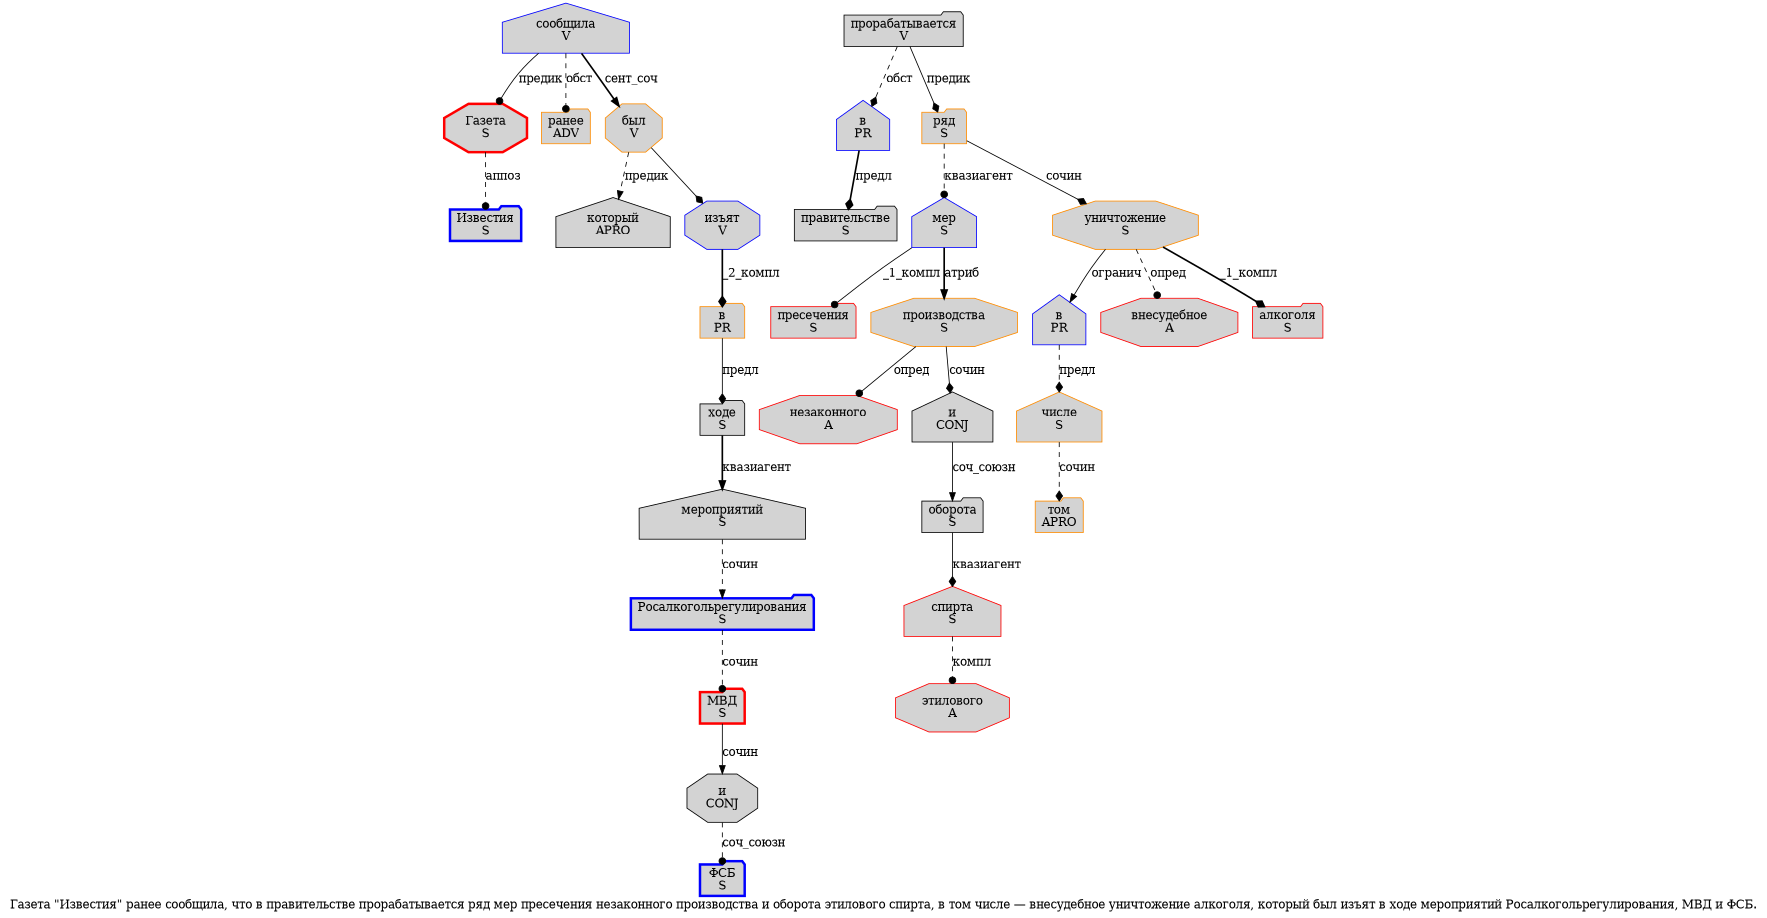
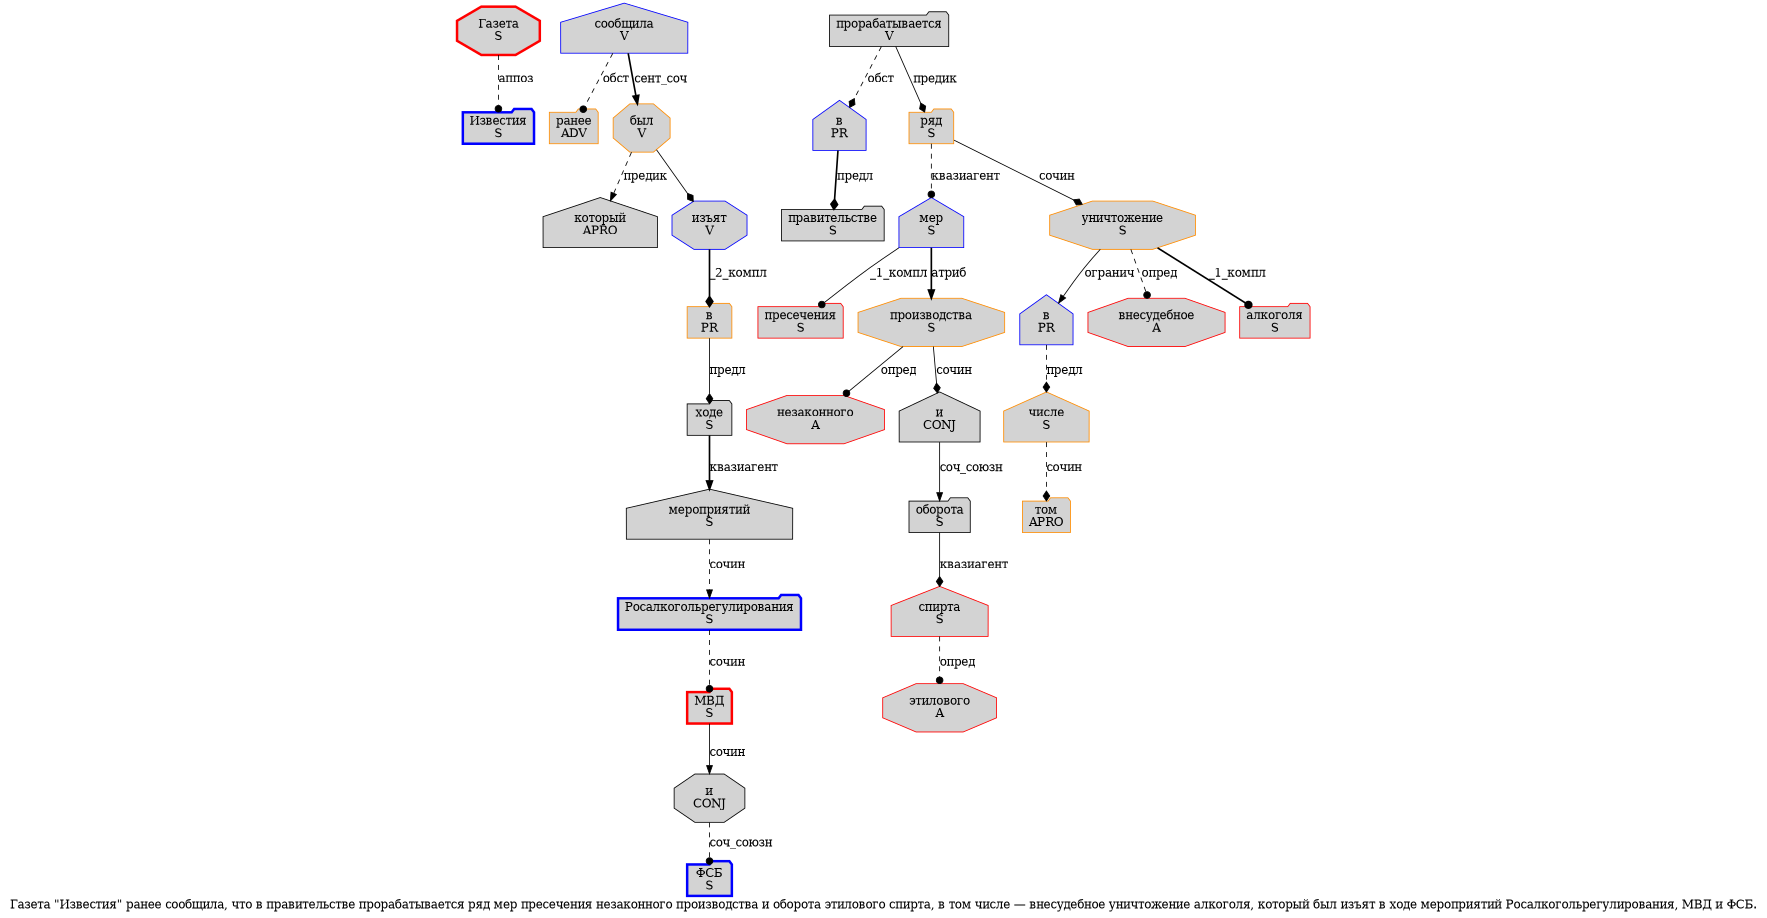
(518, 74) -> none
(1210, 274) -> (1202, 275)
(972, 663) -> (957, 663)
